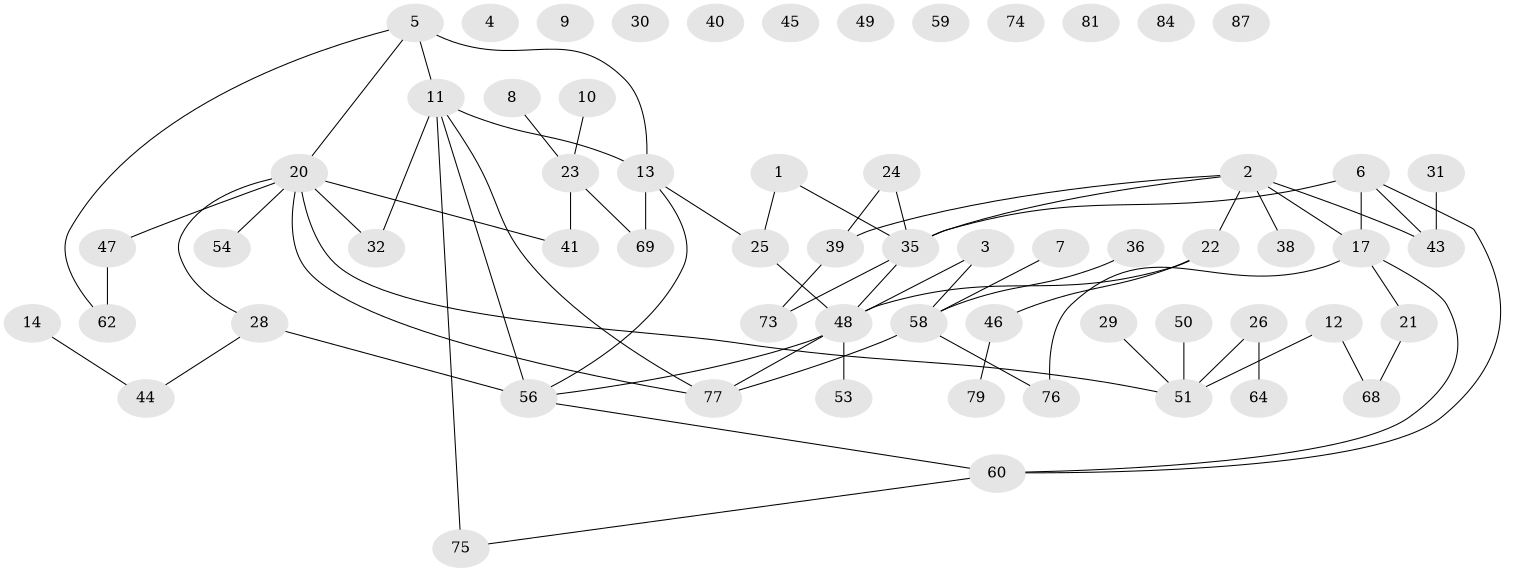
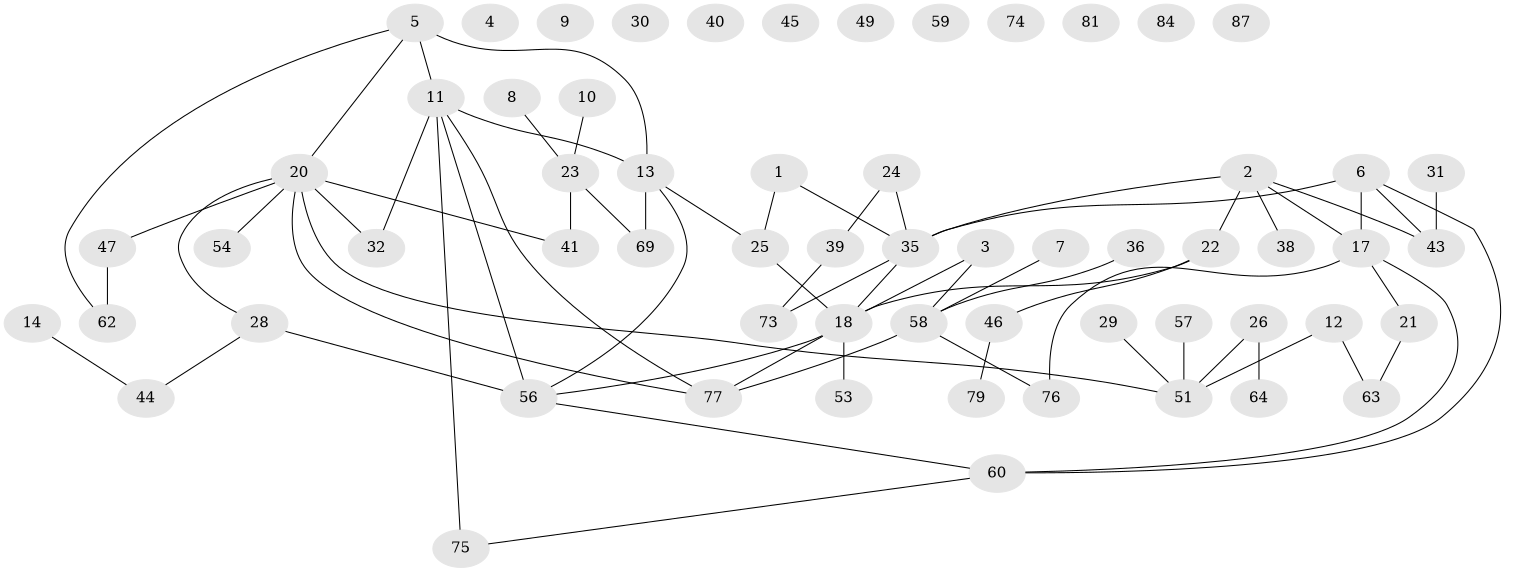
(1037, 194) -> none
(844, 323) -> (844, 323)
(1184, 323) -> (1184, 323)
(1372, 398) -> (1372, 398)
